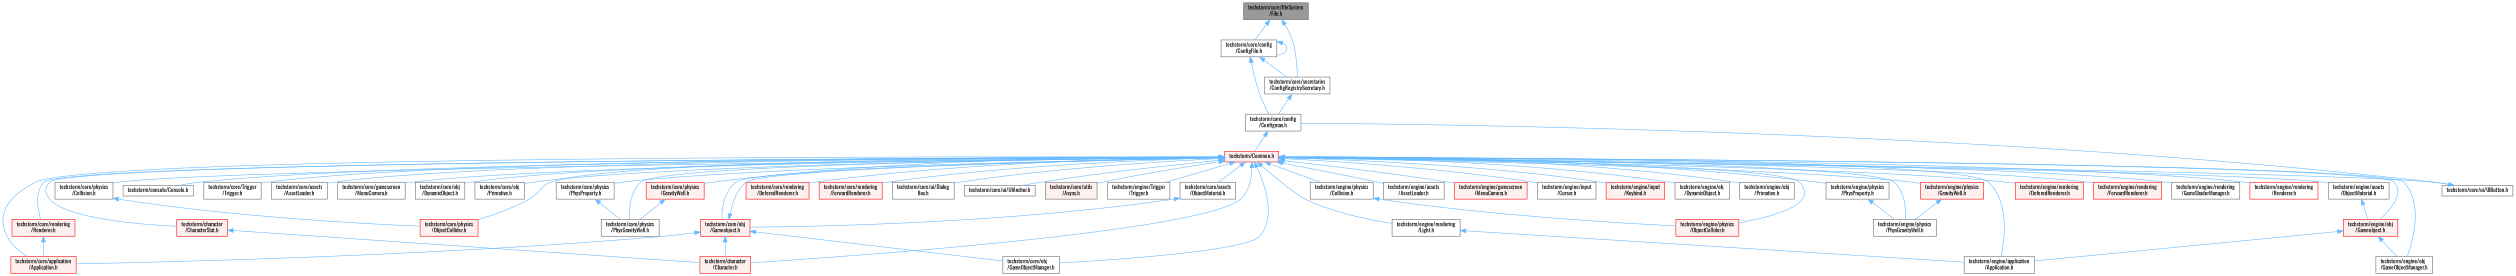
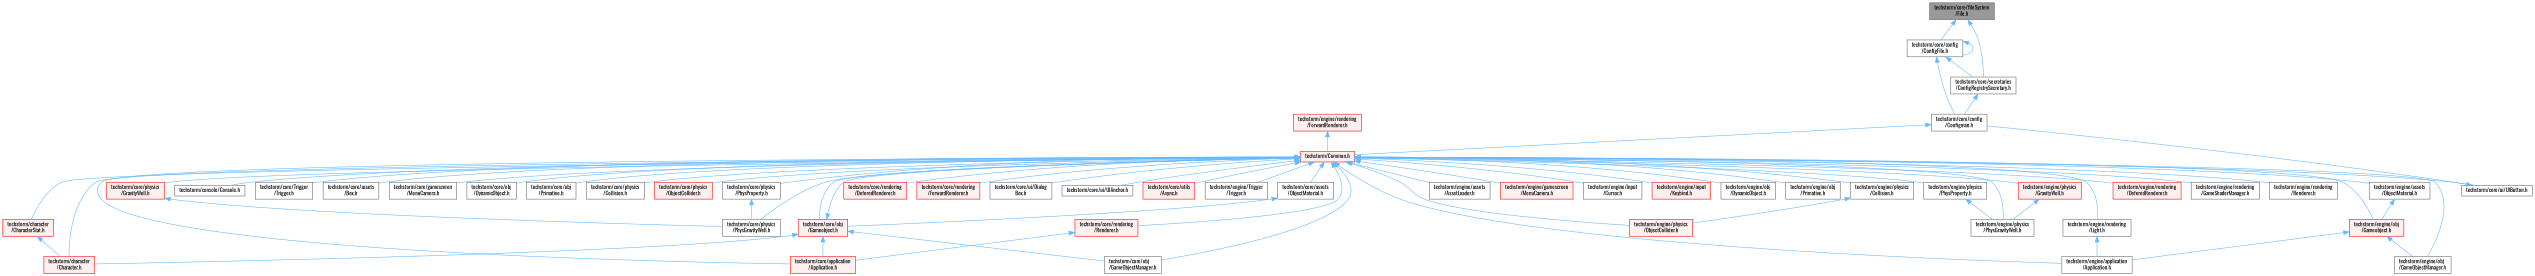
(1689, 164) -> (1328, 144)
(299, 191) -> (351, 191)
(1071, 191) -> (1169, 191)
(2284, 191) -> (2303, 191)
(269, 217) -> none
